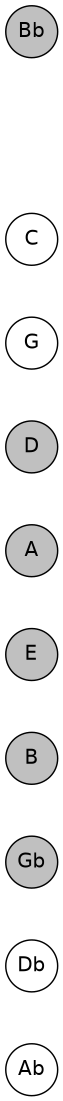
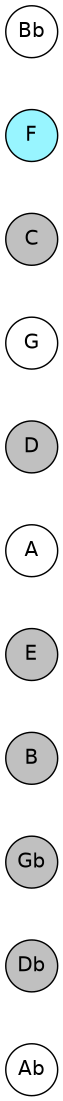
(32, 32) -> (32, 32)
none -> (32, 136)
(32, 239) -> (32, 239)
(32, 551) -> (32, 551)
(32, 966) -> (32, 966)
